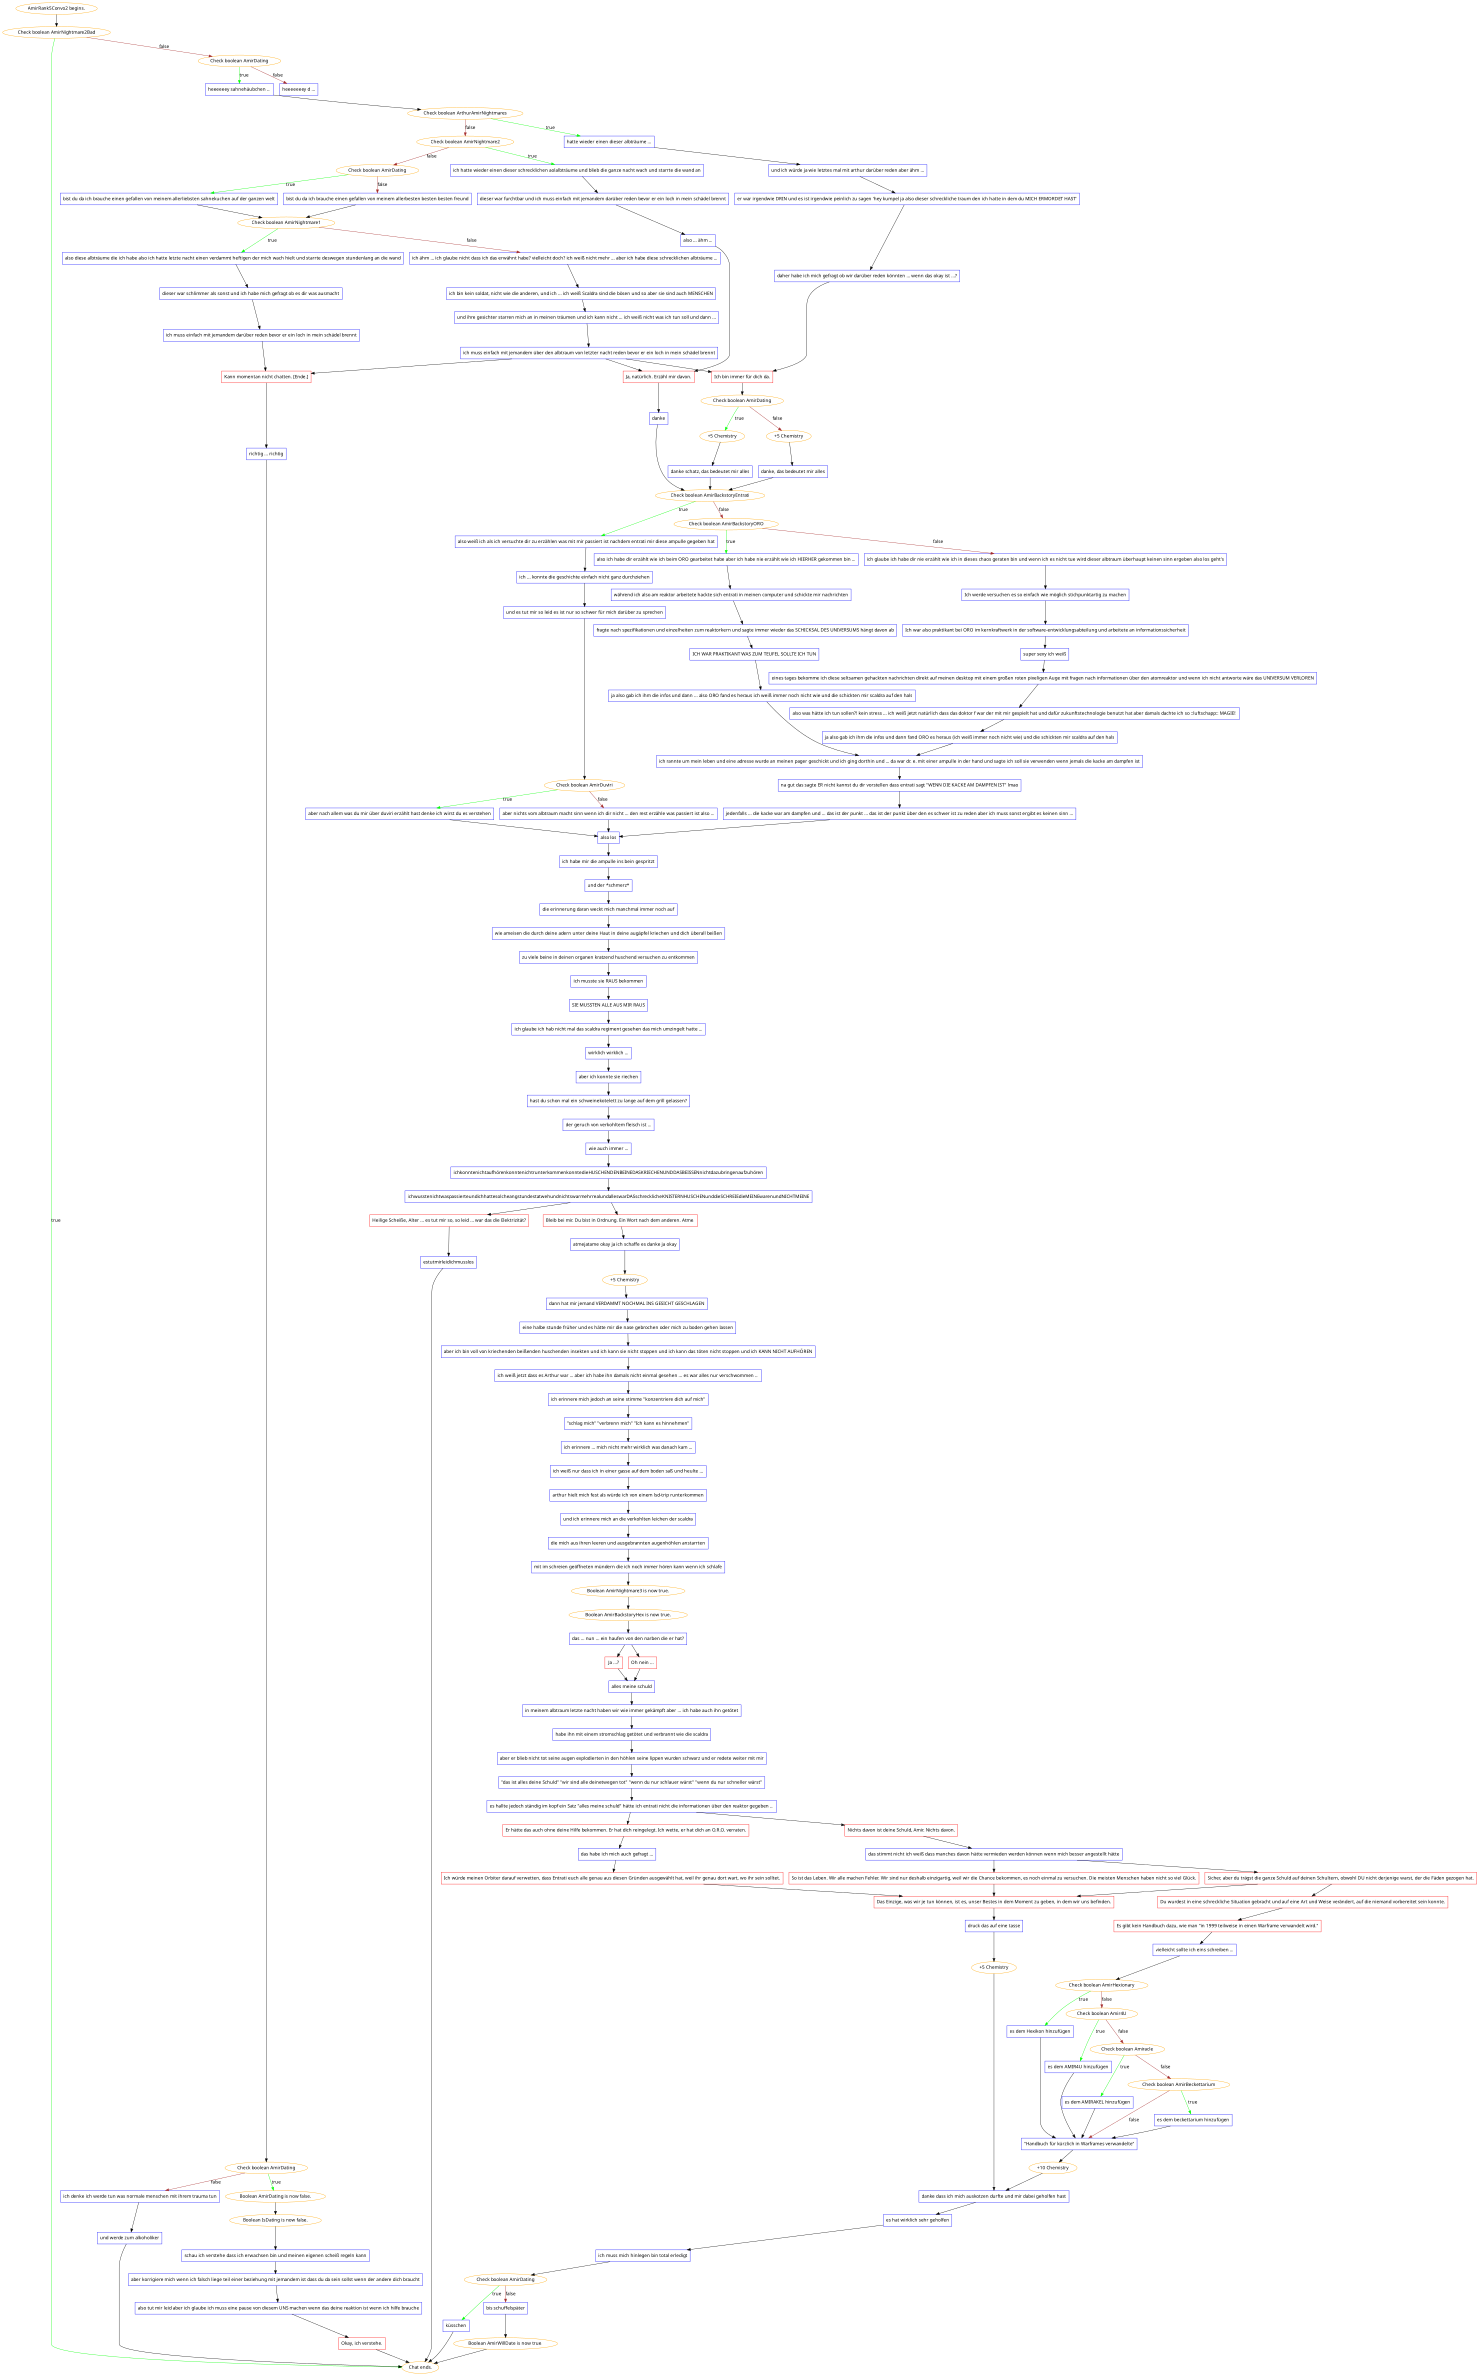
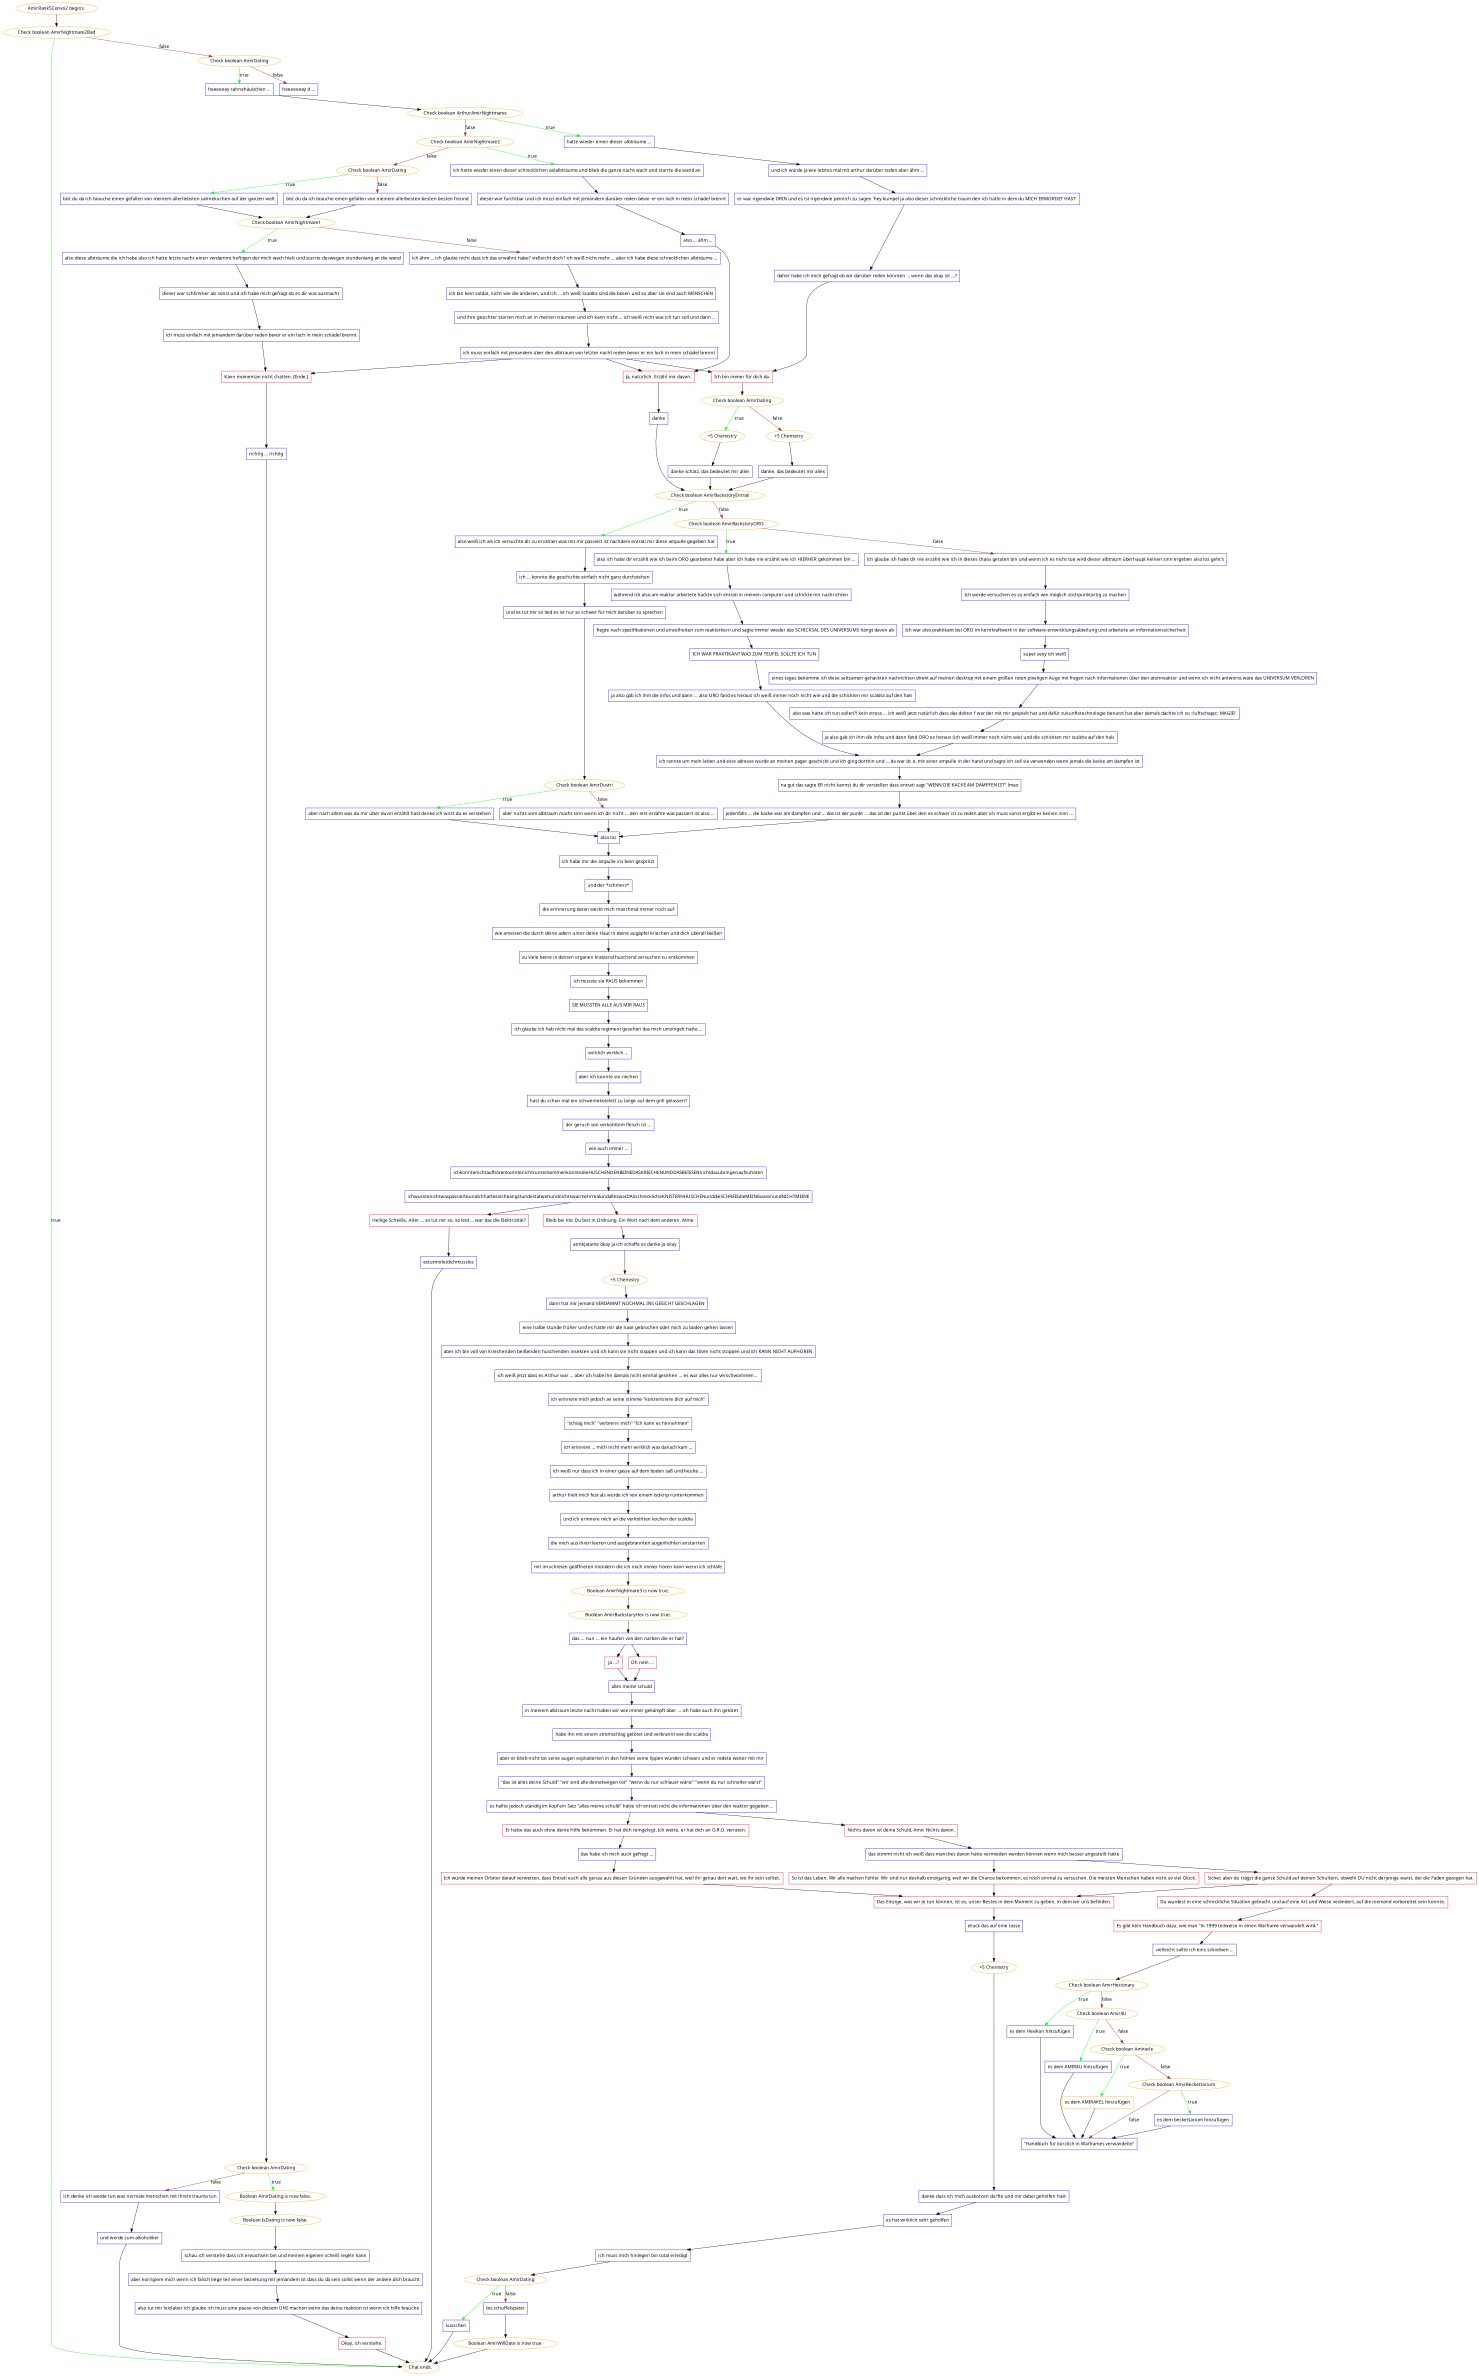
(1098, 2102) -> (1098, 2102)
(1053, 2168) -> none
